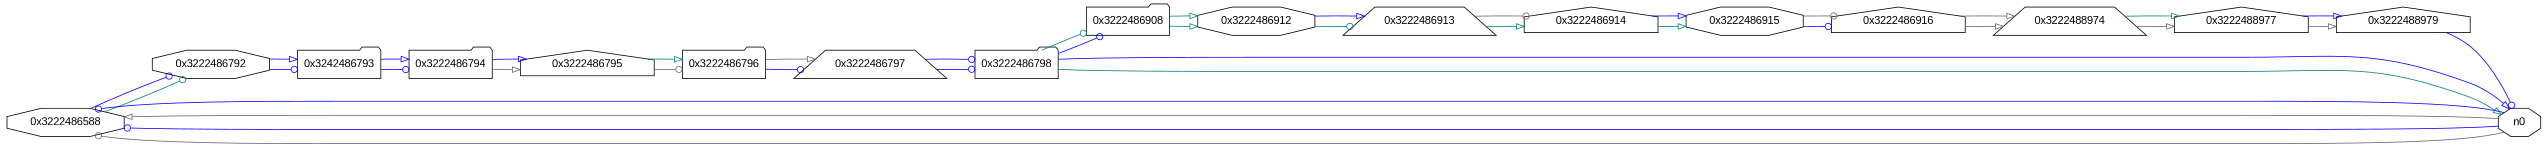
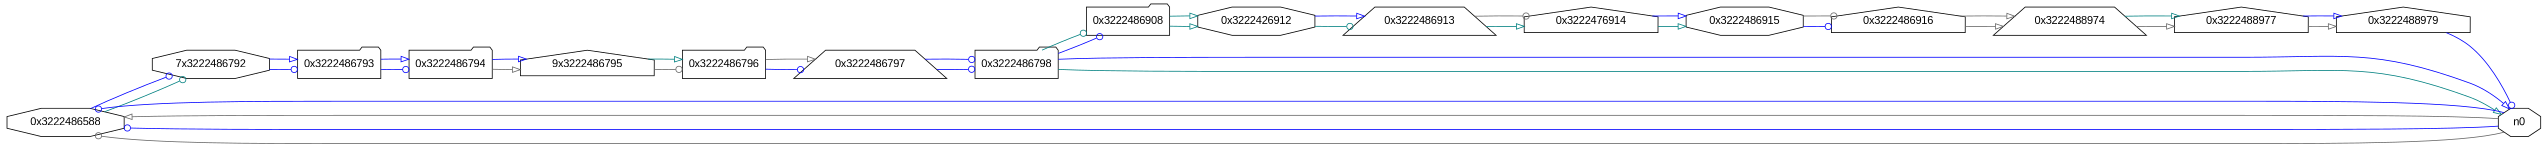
(1256, 21) -> (1256, 21)
(1591, 21) -> (1591, 21)
(211, 64) -> (211, 64)
(339, 64) -> (339, 64)
(587, 64) -> (587, 64)
